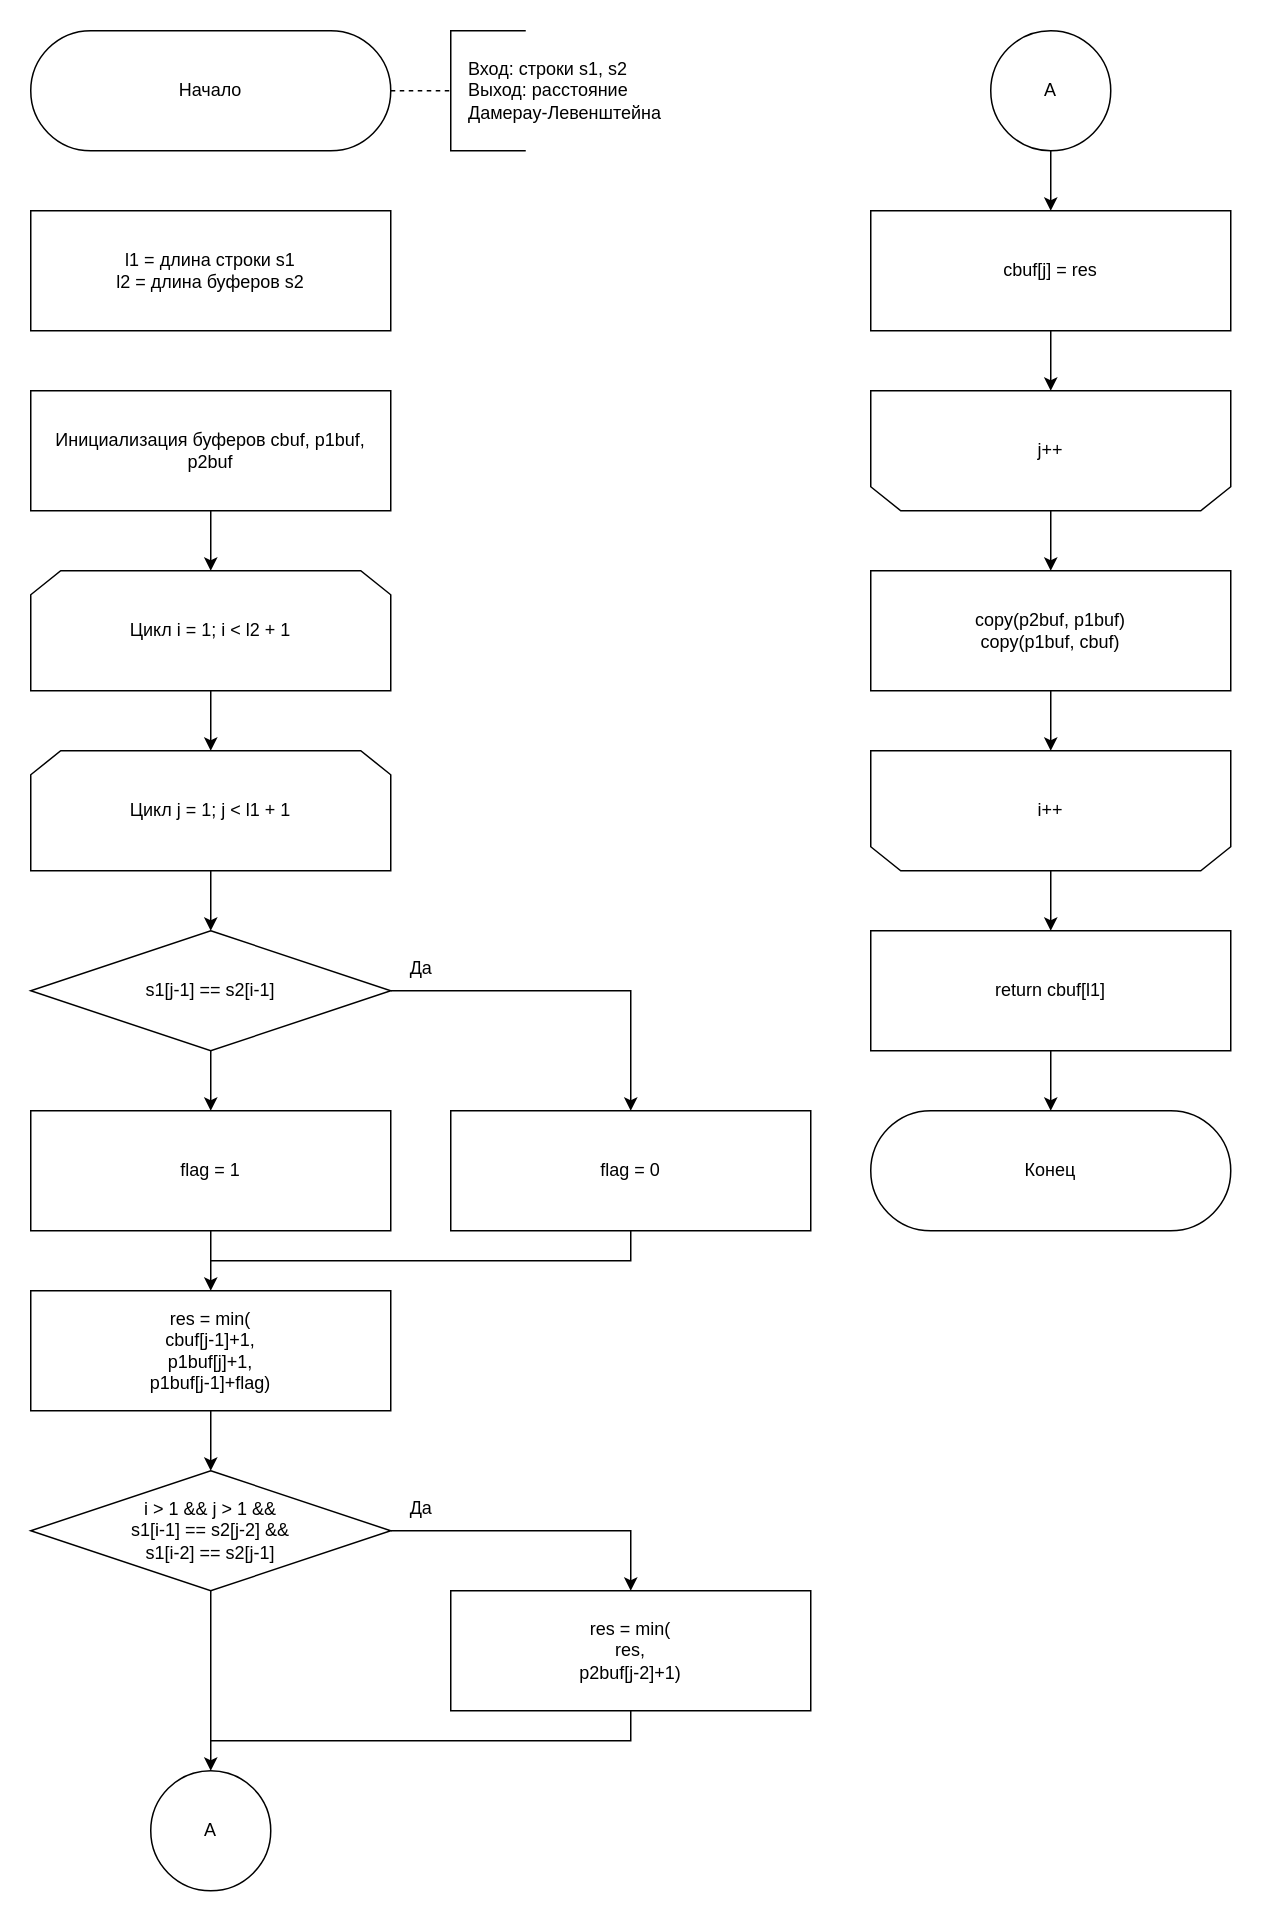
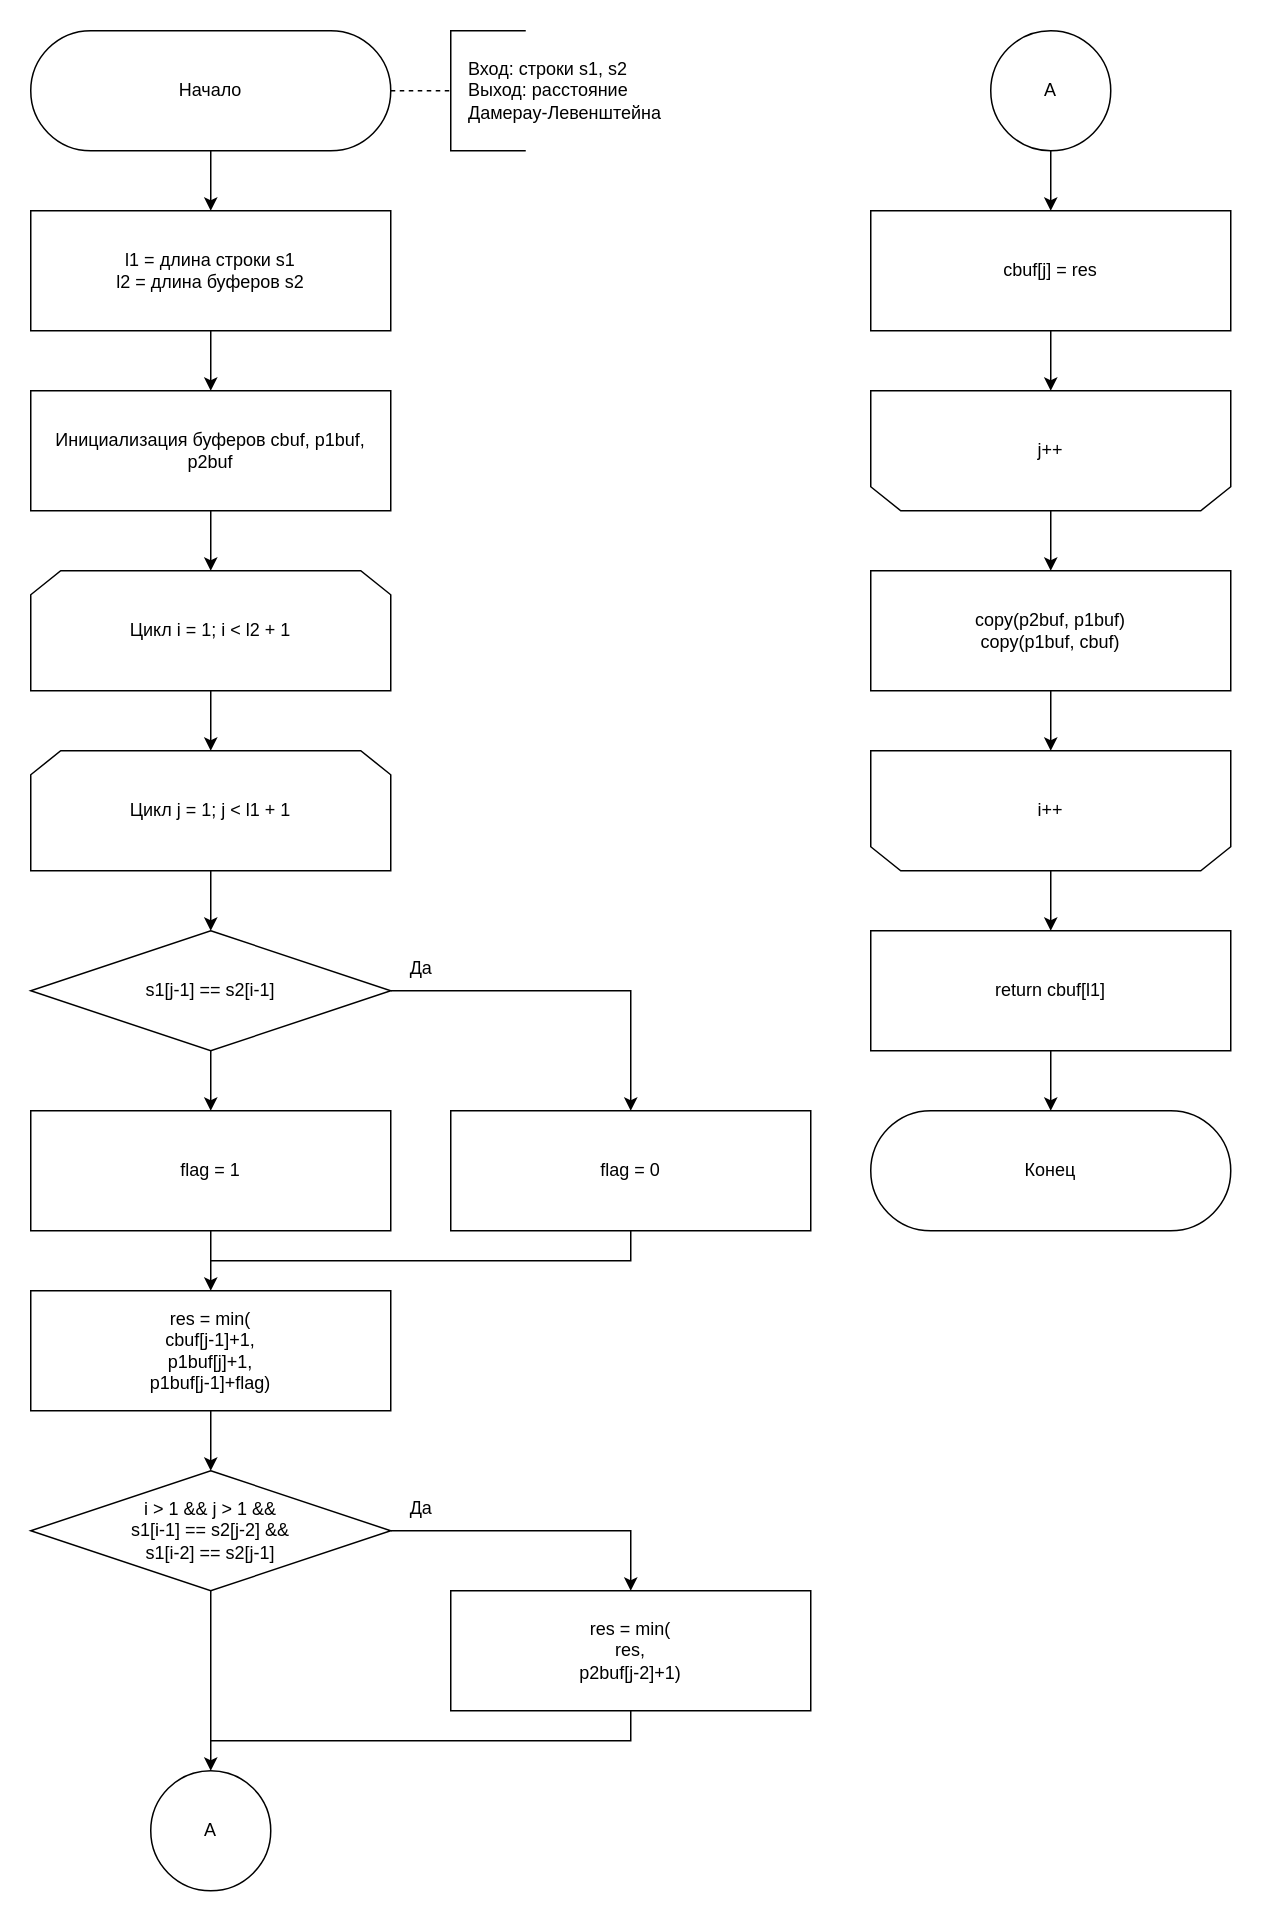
none -> (211, 176)
none -> (211, 356)
